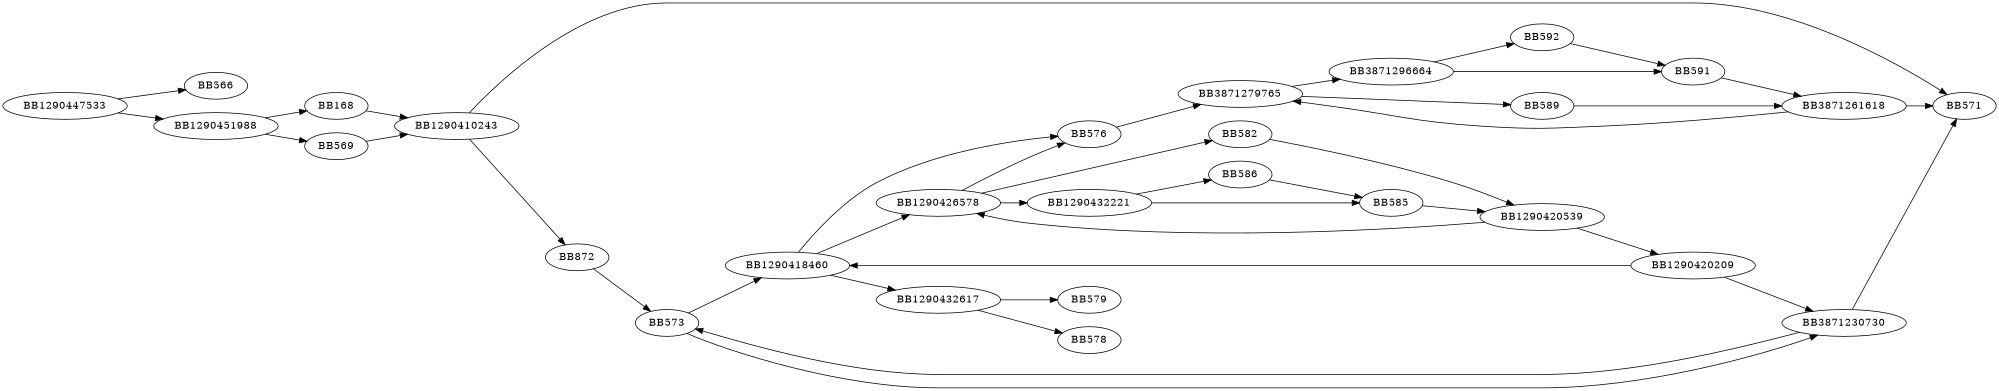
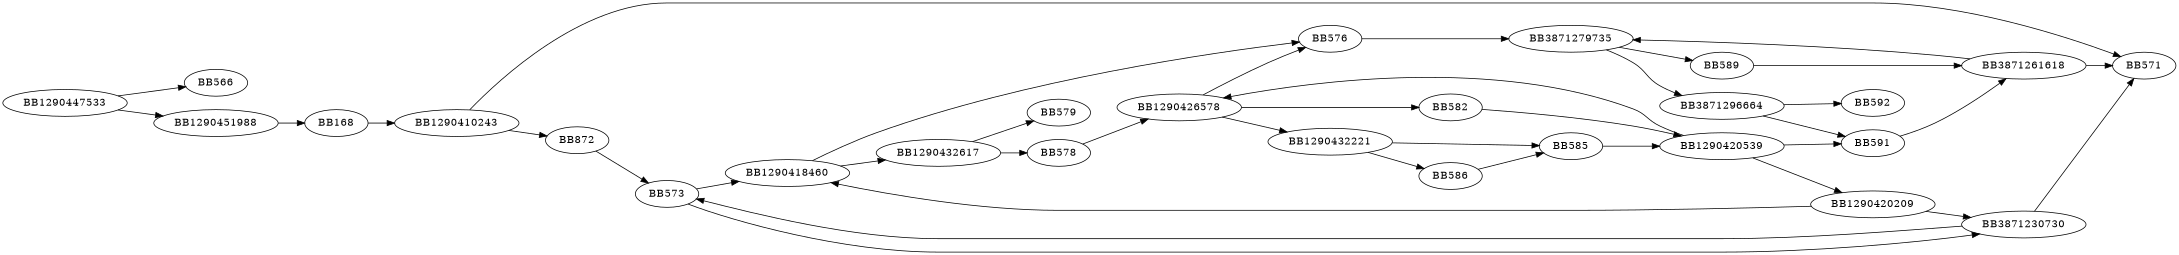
(1614, 54) -> (1809, 144)
(1240, 94) -> (1571, 39)
(336, 146) -> none
(859, 236) -> (1112, 133)
